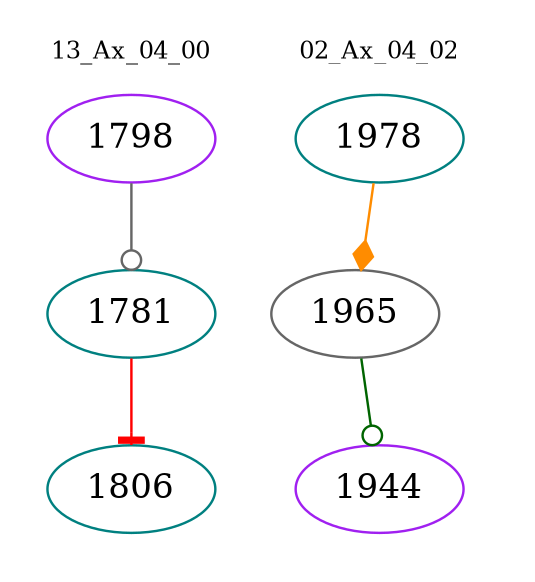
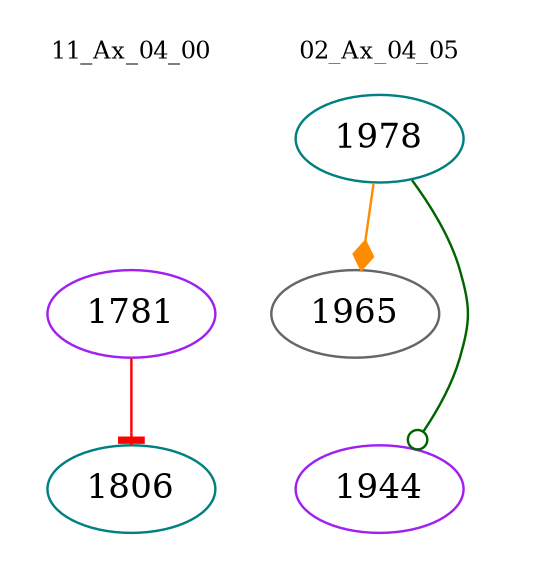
(131, 52) -> (131, 52)
(380, 52) -> (380, 52)
(131, 139) -> none
(131, 314) -> (131, 314)
(366, 392) -> (467, 304)
